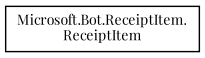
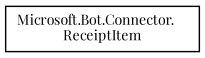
(103, 29) -> (103, 29)
